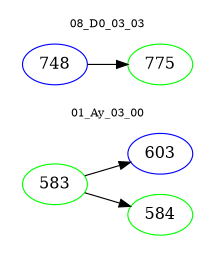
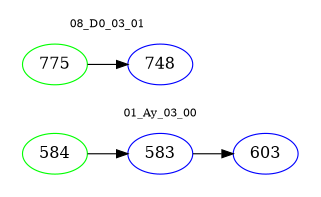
(108, 24) -> (108, 24)
(102, 64) -> (102, 64)
(55, 184) -> (160, 154)
(102, 198) -> (102, 154)
